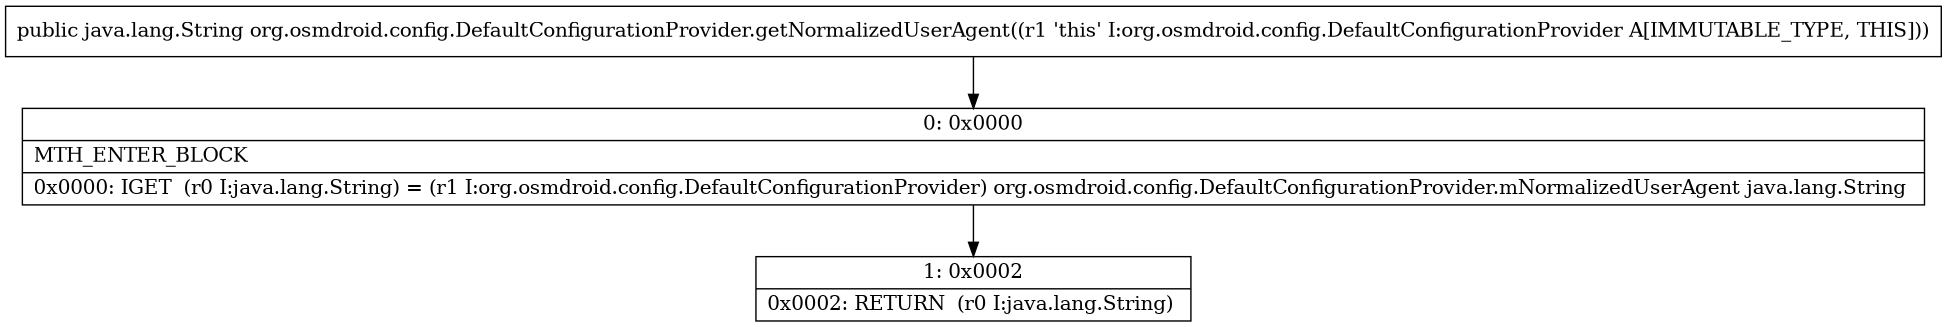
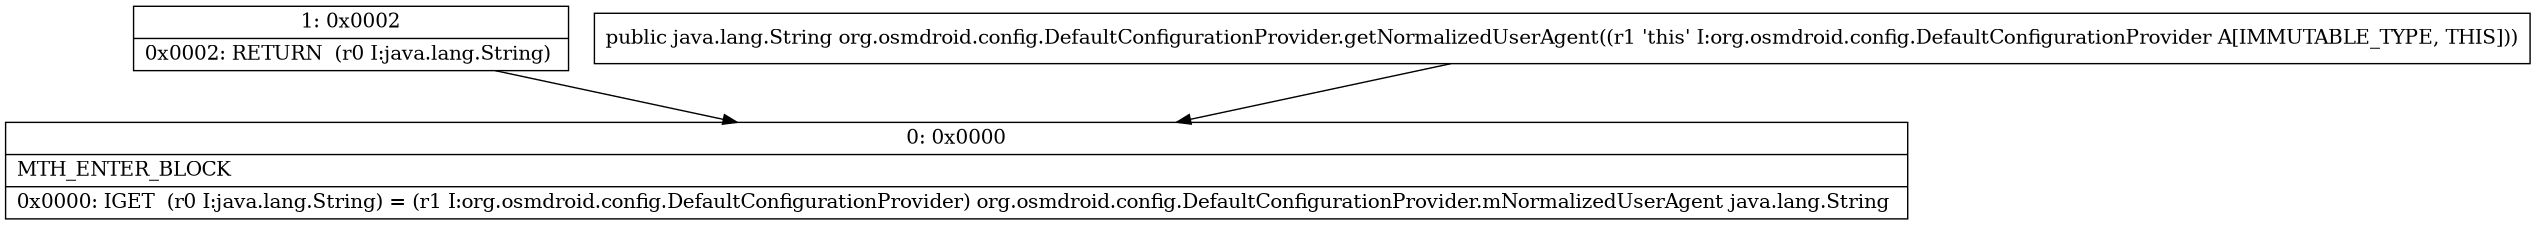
(973, 224) -> (609, 95)
